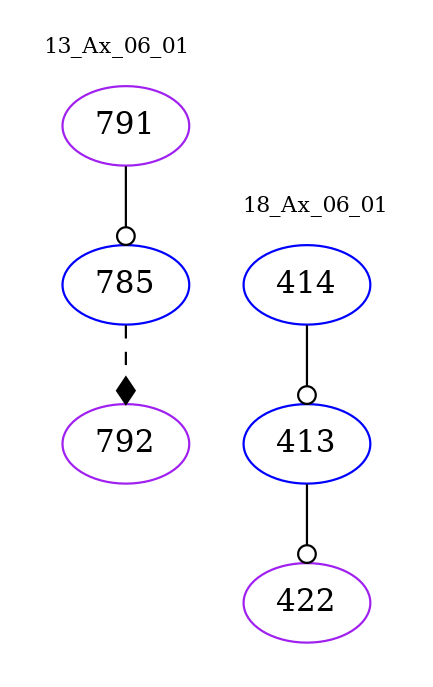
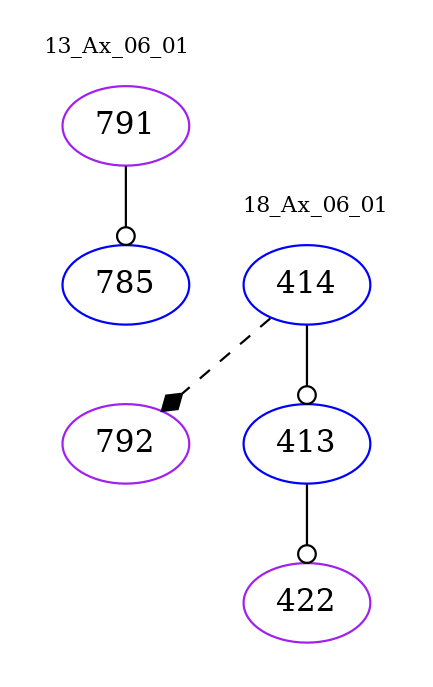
(126, 351) -> (240, 345)
